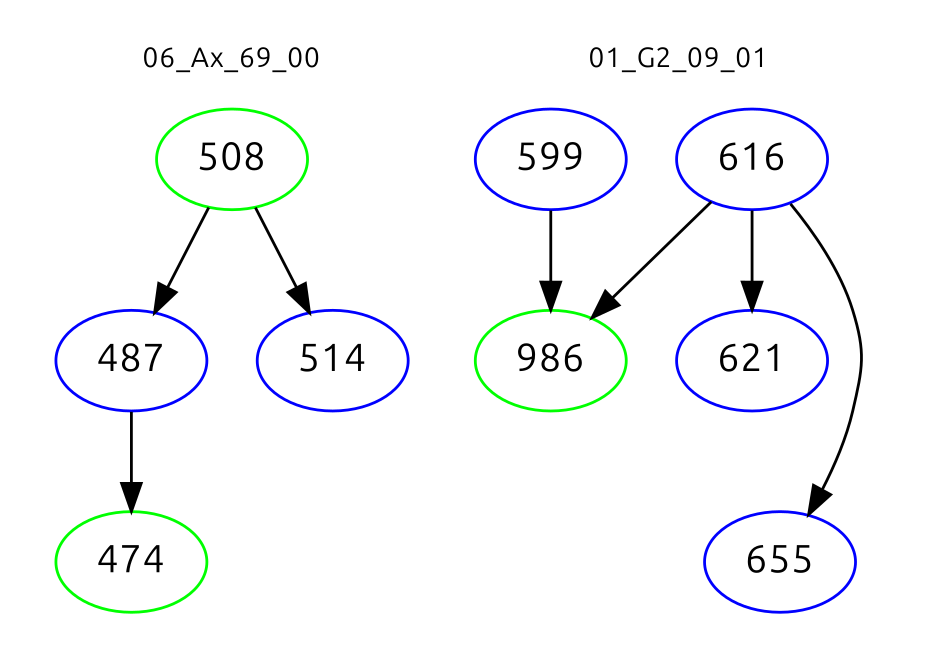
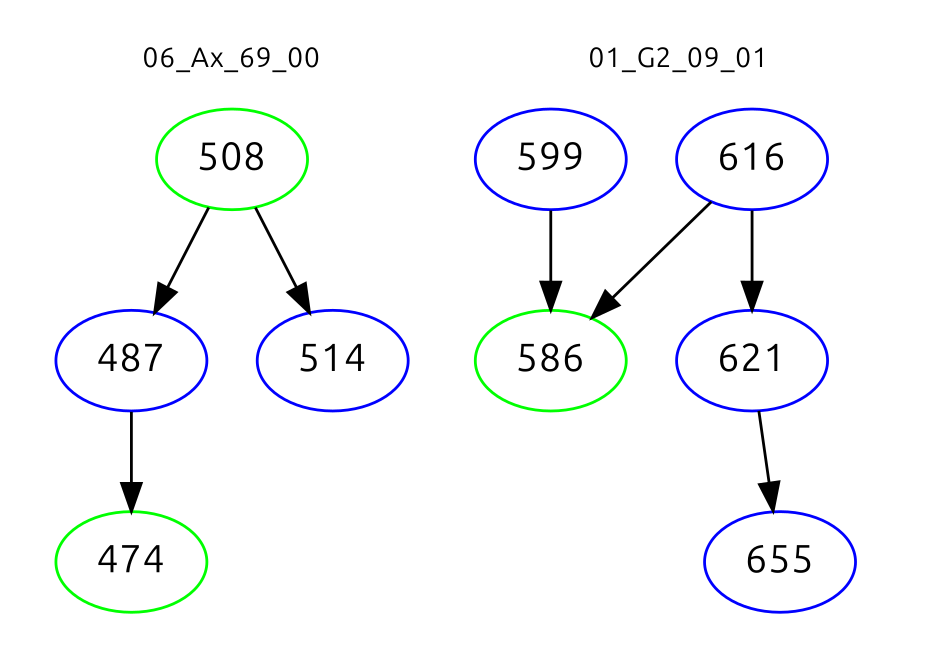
(860, 341) -> (764, 447)
(551, 361) -> (551, 361)
